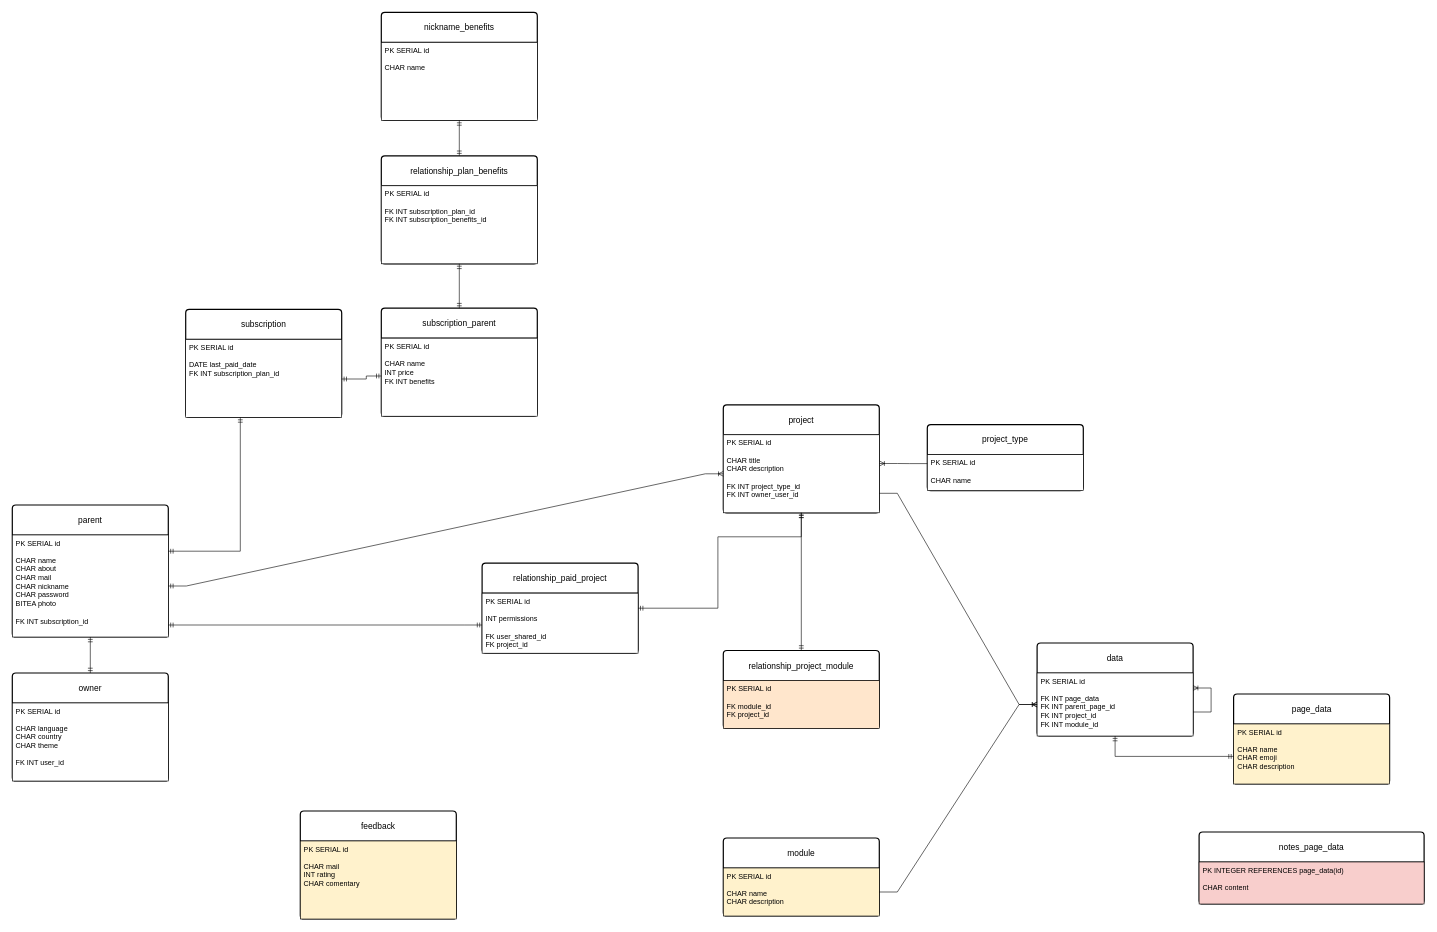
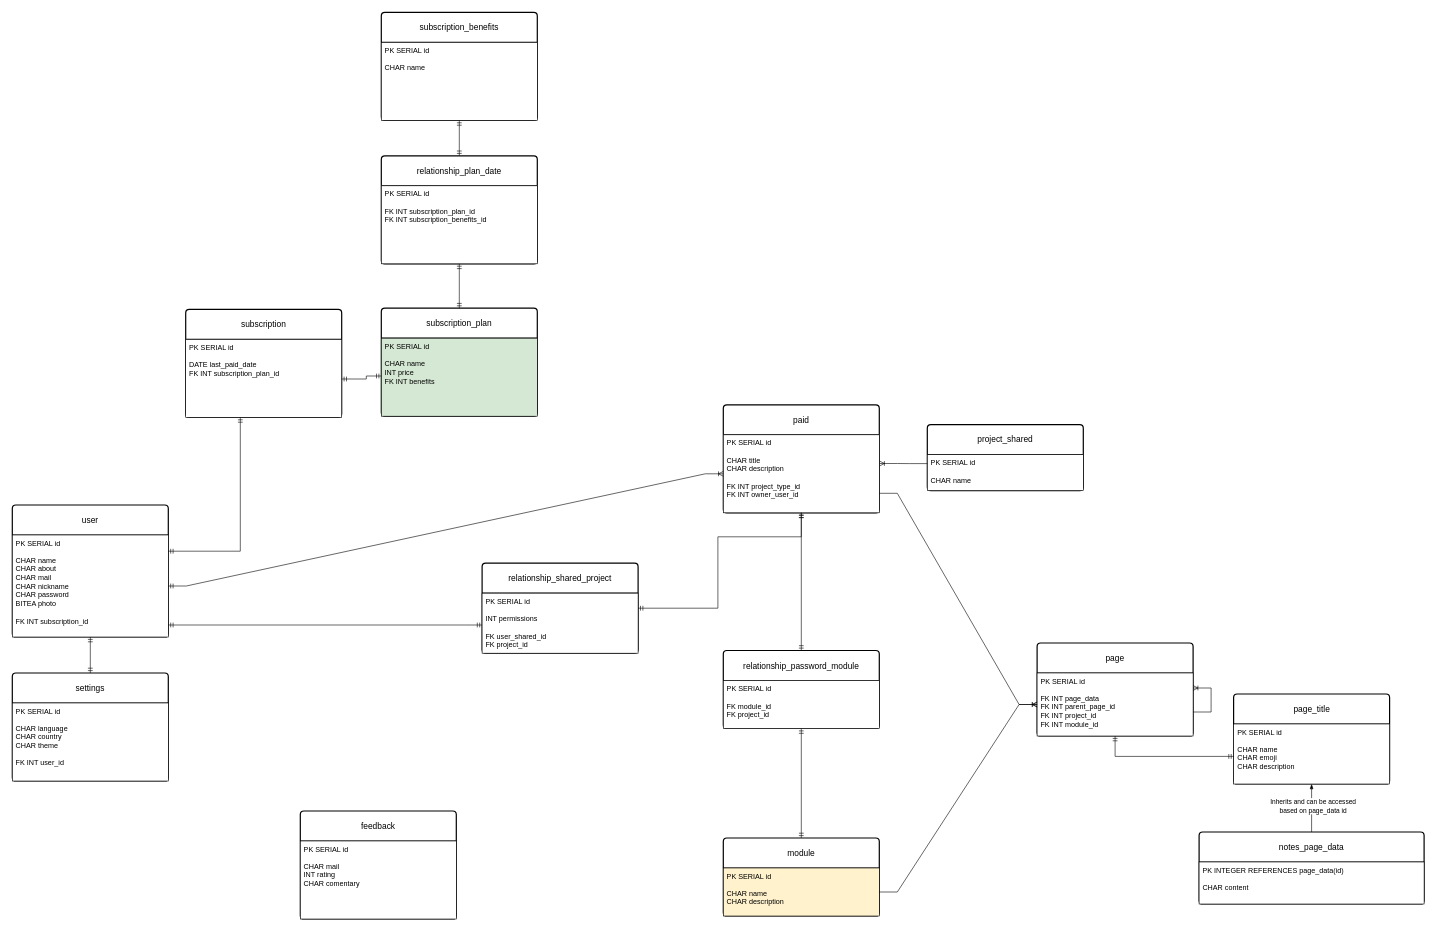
(459, 27) -> (459, 27)
(459, 171) -> (459, 171)
(459, 323) -> (459, 323)
(459, 377) -> (459, 377)
(801, 420) -> (801, 420)
(1005, 440) -> (1005, 440)
(90, 520) -> (90, 520)
(560, 578) -> (560, 578)
(1115, 658) -> (1115, 658)
(801, 666) -> (801, 666)
(90, 688) -> (90, 688)
(801, 704) -> (801, 704)
(1312, 709) -> (1312, 709)
(1312, 754) -> (1312, 754)
none -> (801, 785)
none -> (1312, 811)
(378, 880) -> (378, 880)
(1312, 883) -> (1312, 883)
